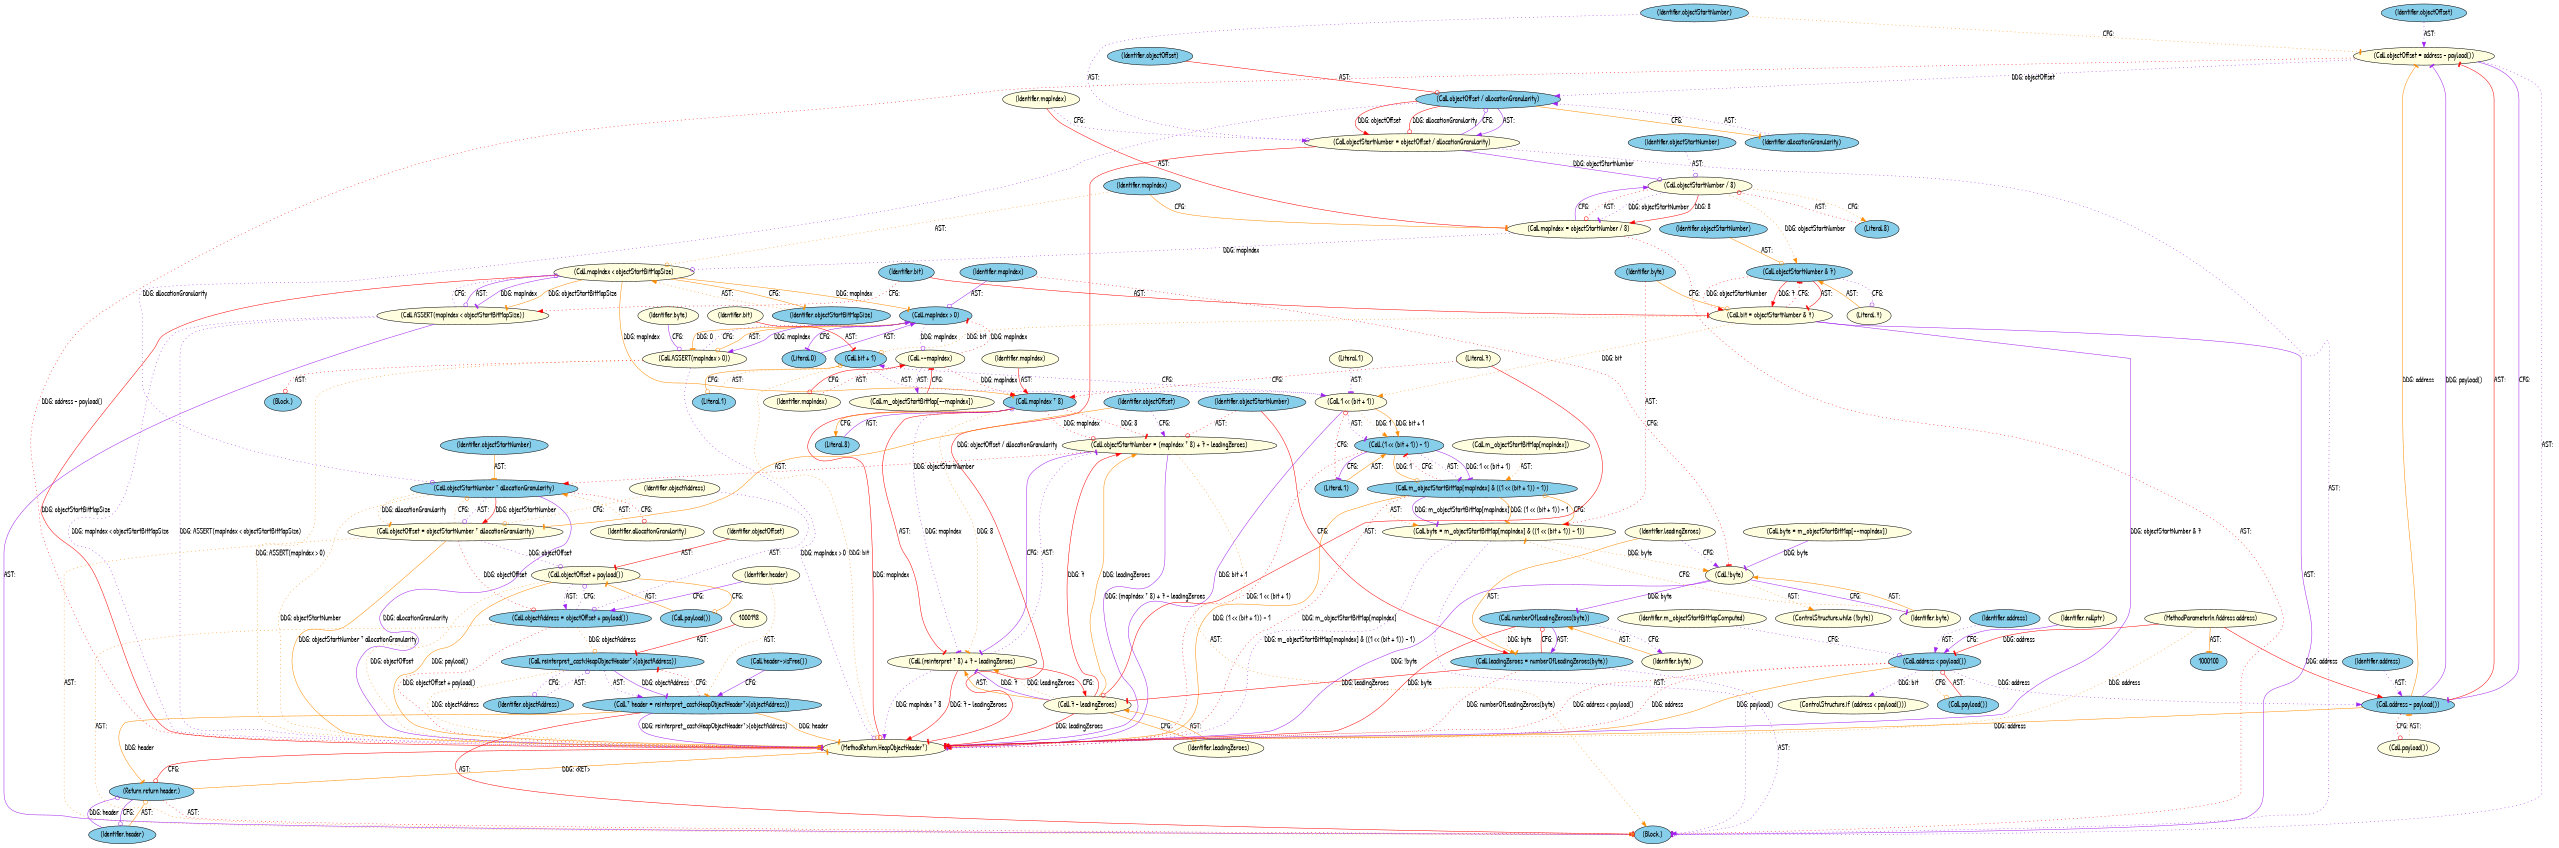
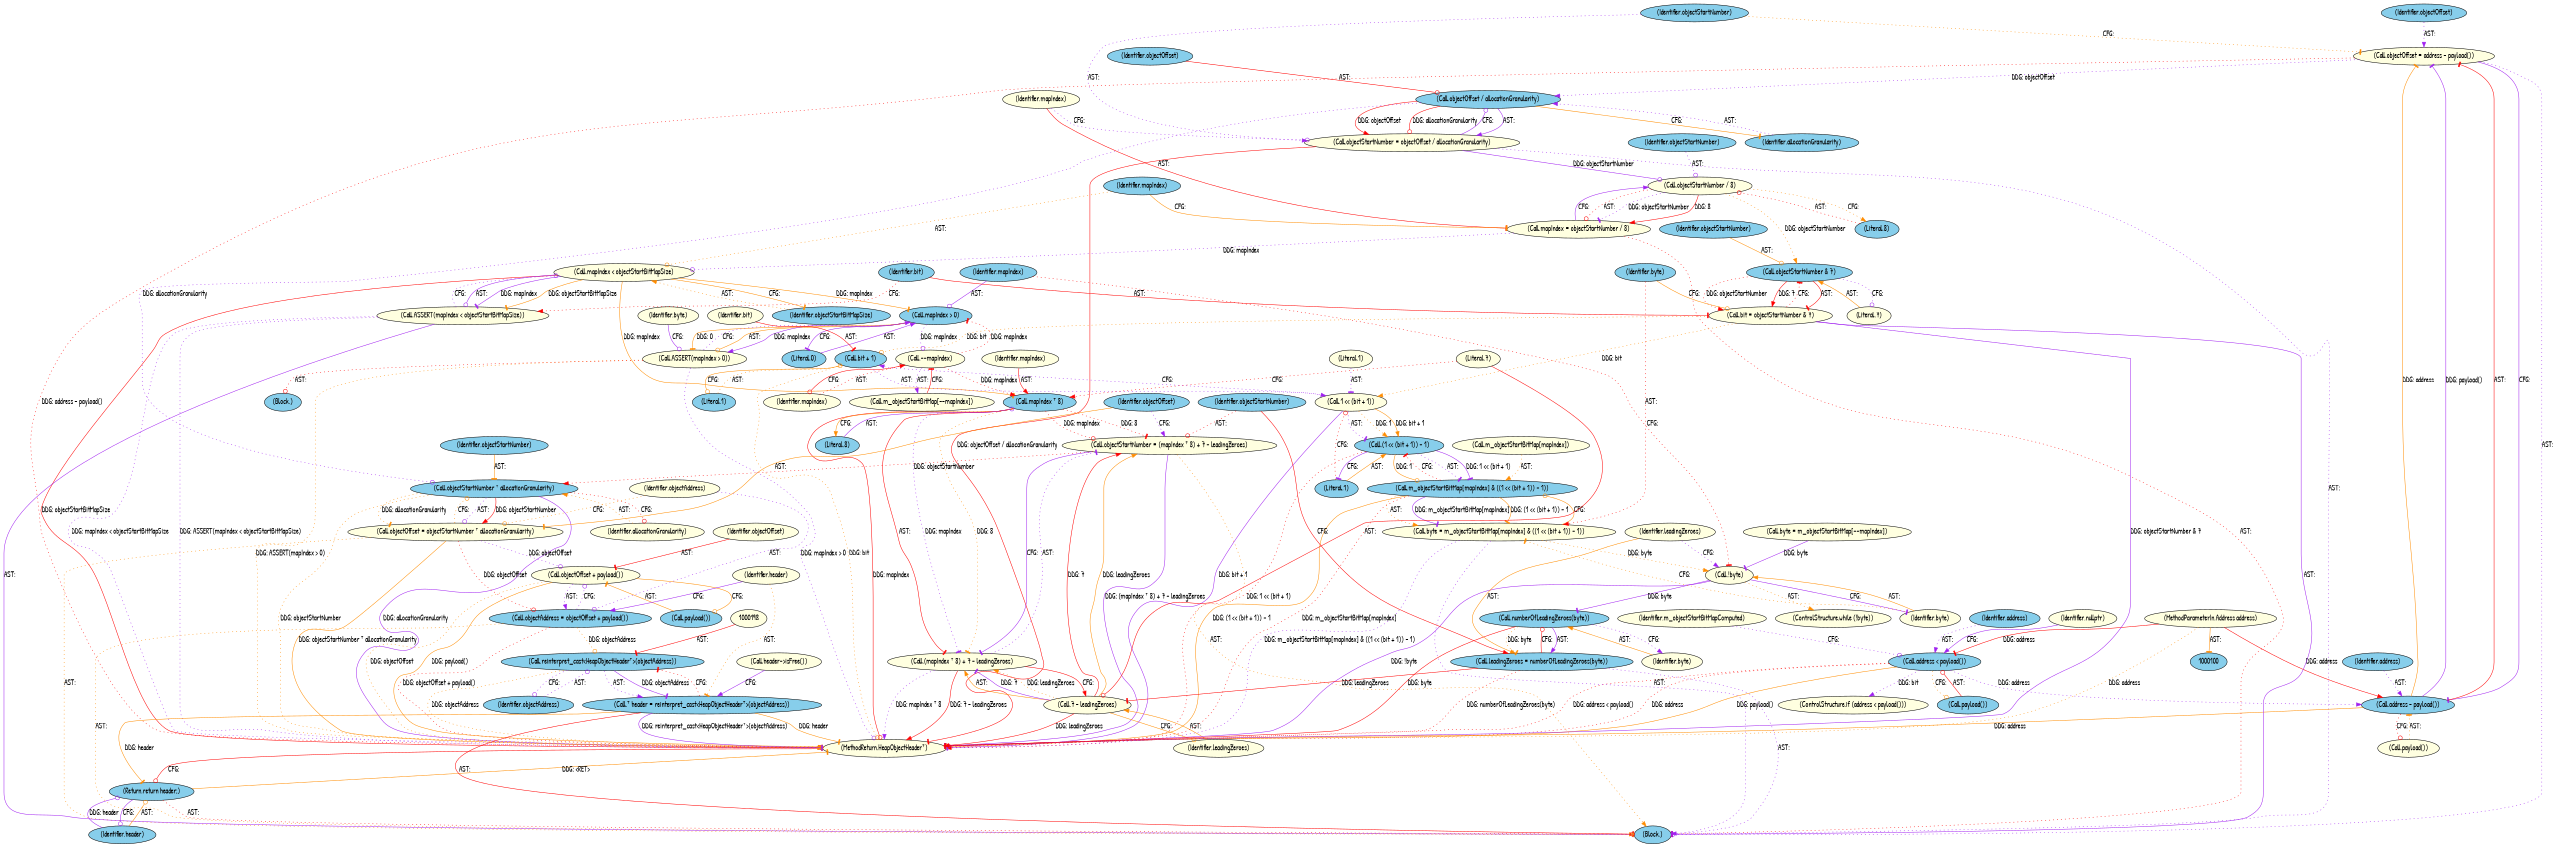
(779, 662) -> (779, 662)
(962, 662) -> (962, 662)
